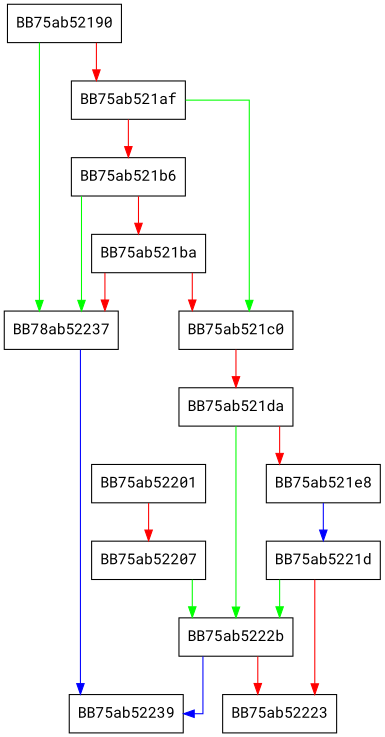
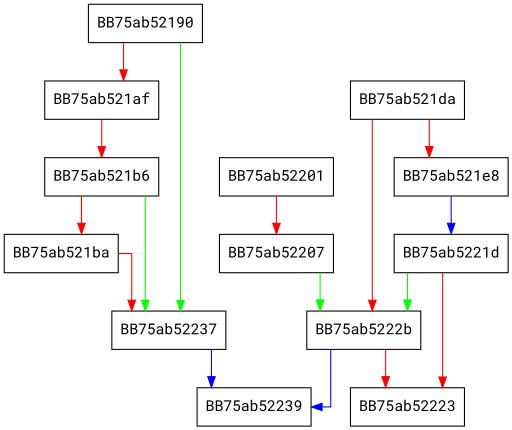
(61, 330) -> (169, 330)
(236, 330) -> none
(236, 517) -> (372, 210)
